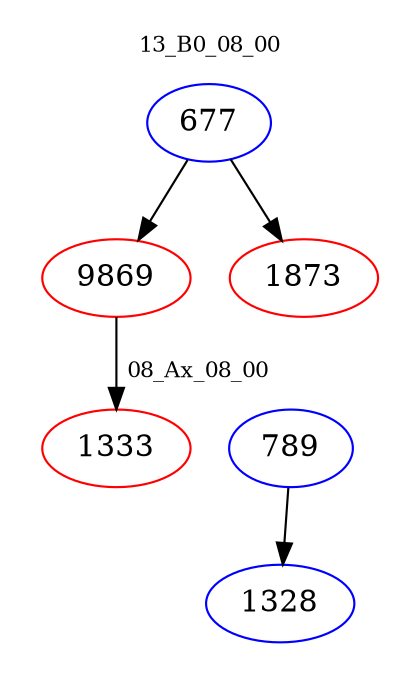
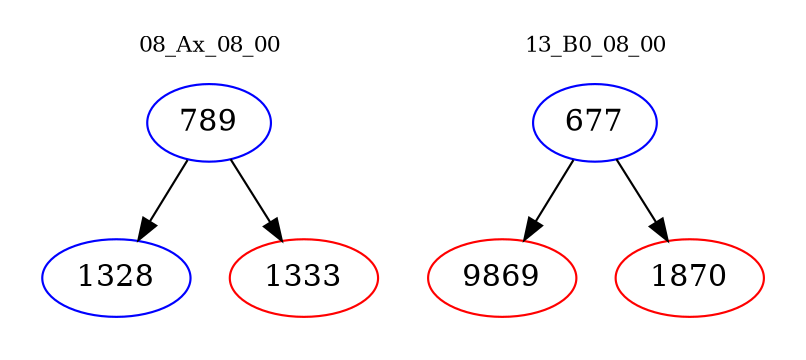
(304, 278) -> (690, 278)
(116, 364) -> (250, 191)
